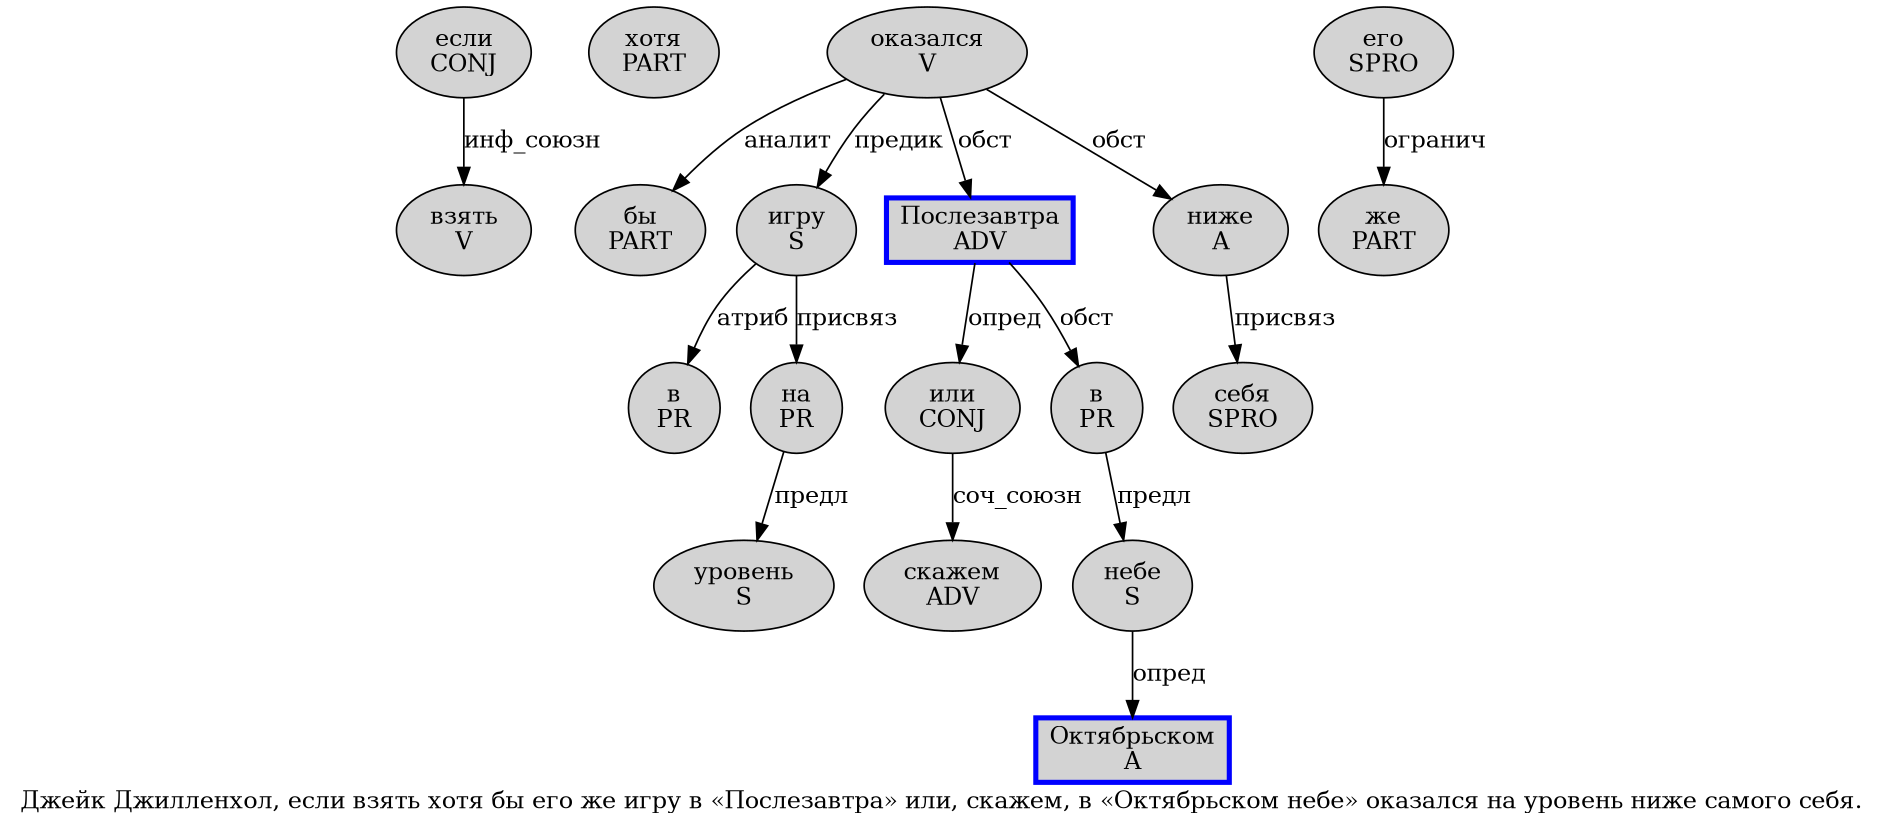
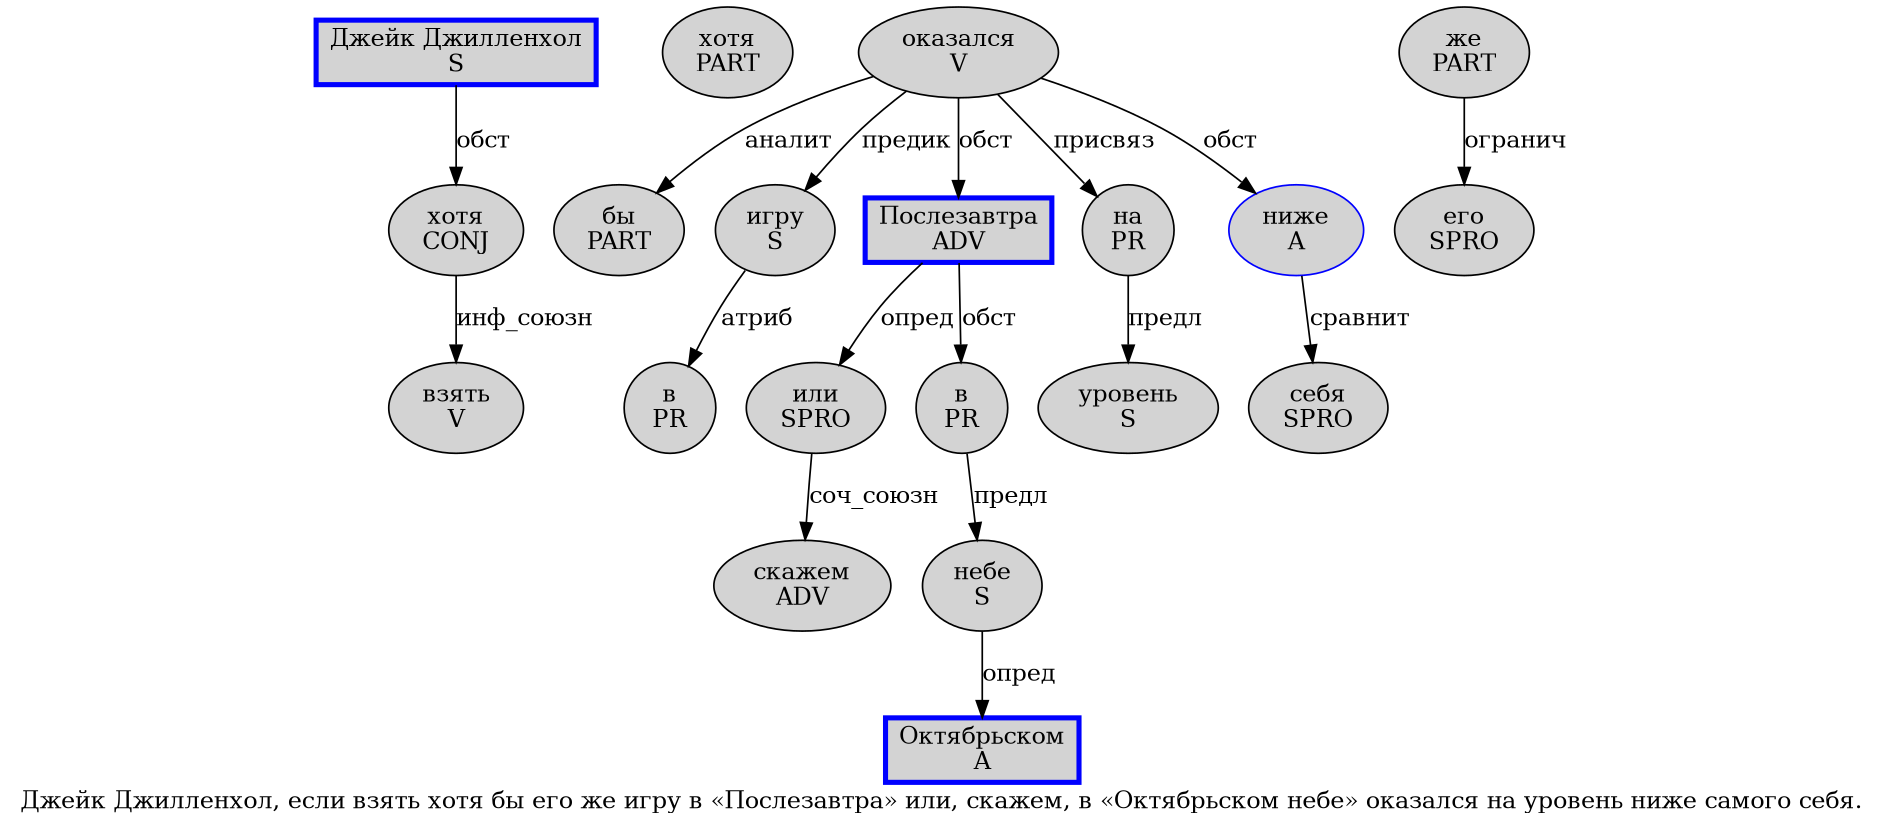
none -> (456, 52)
(464, 52) -> (456, 230)
(1384, 133) -> (1464, 133)
(1221, 230) -> (1296, 230)
(797, 310) -> (1041, 139)
(1285, 319) -> (1360, 319)
(953, 408) -> (816, 408)
